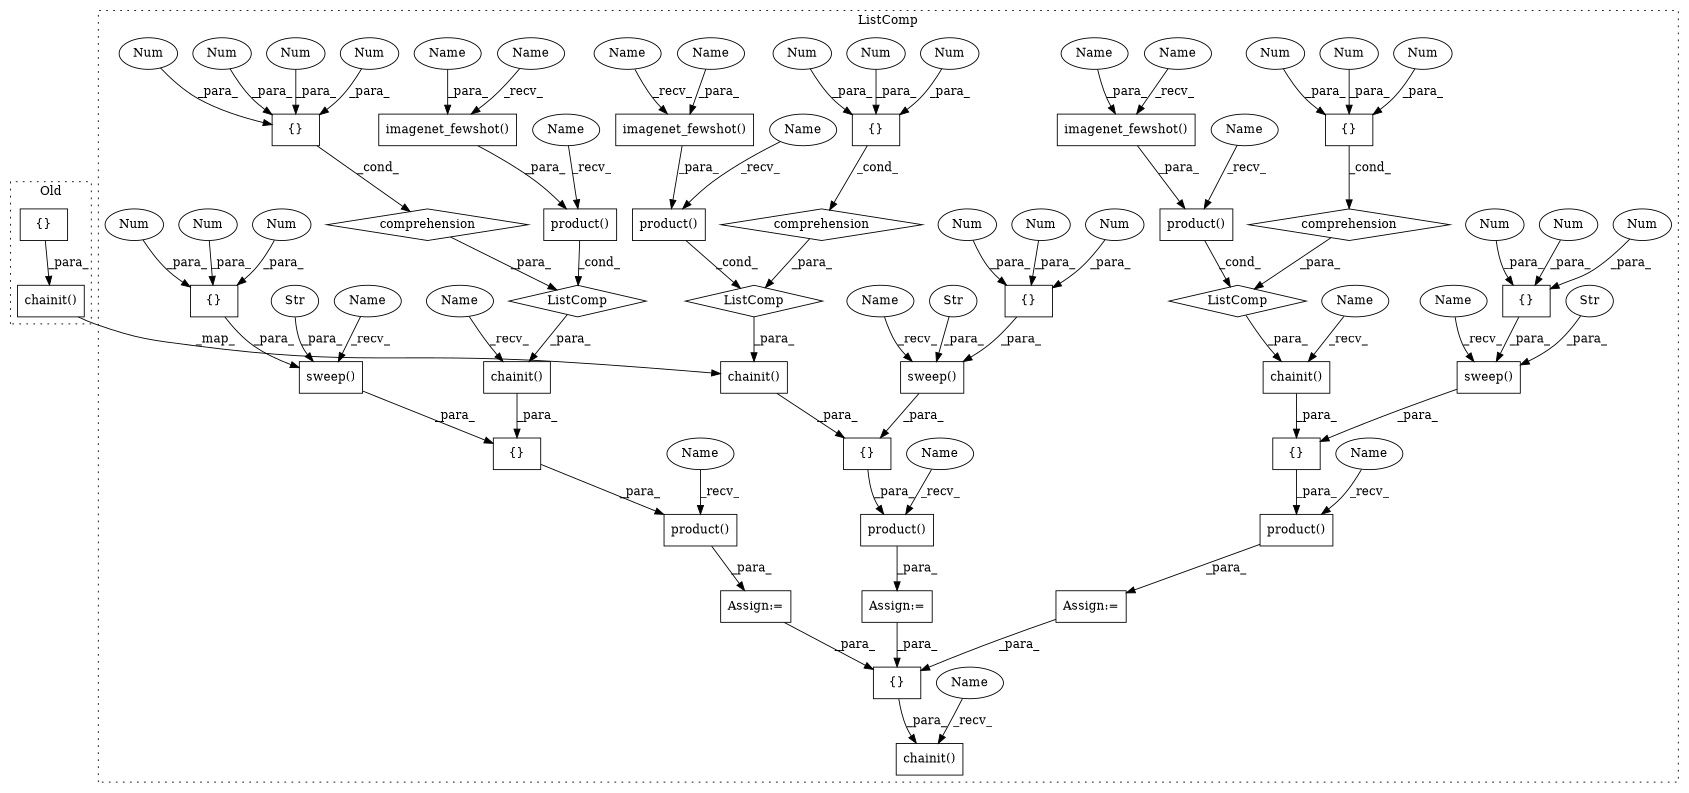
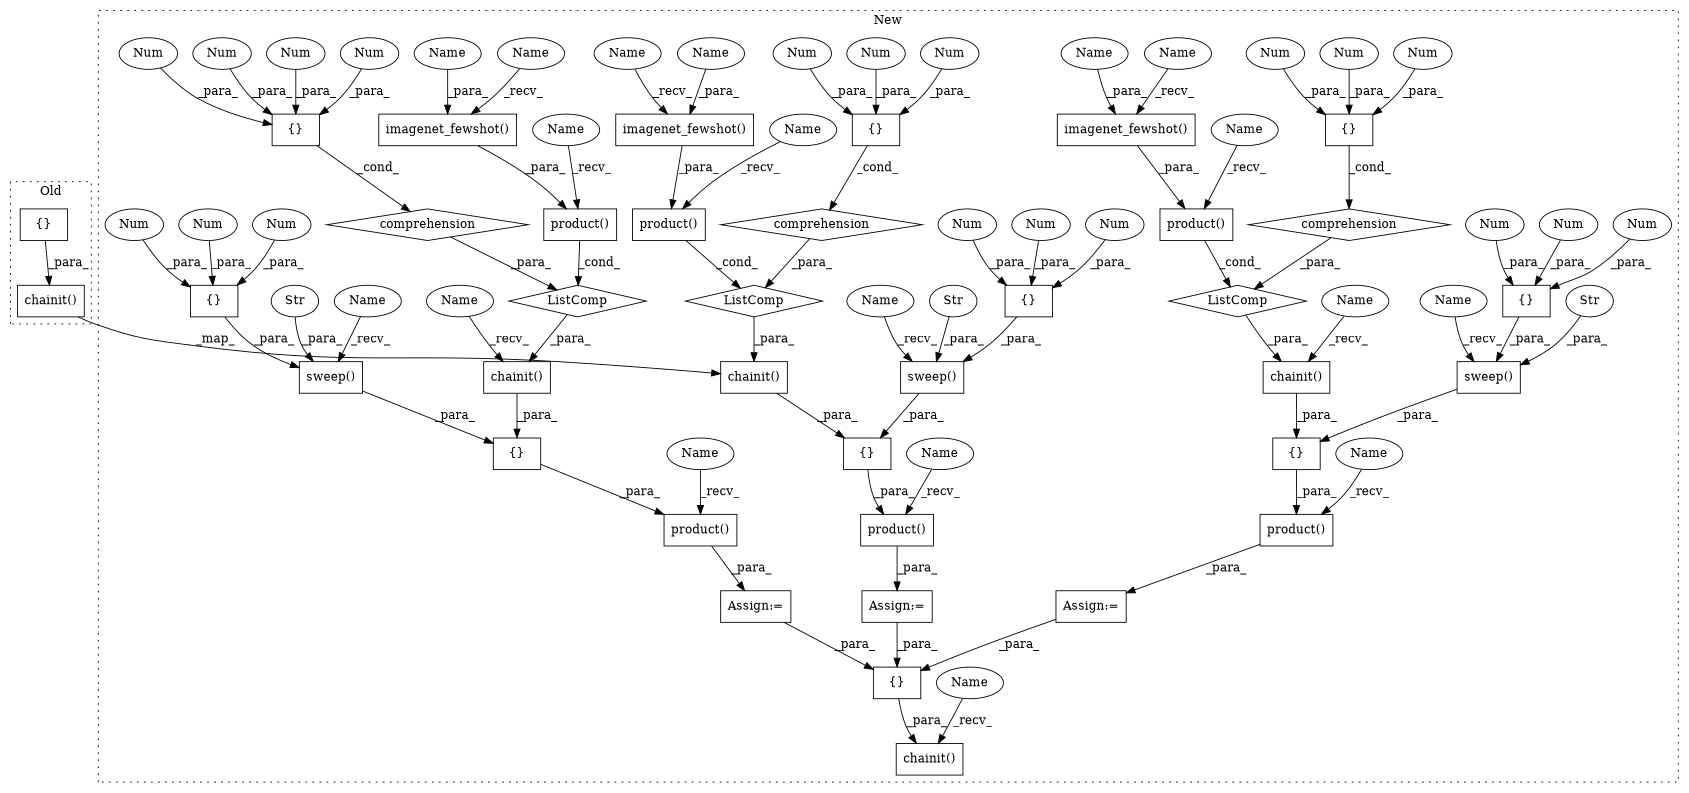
(888, 21) -> (888, 21)
